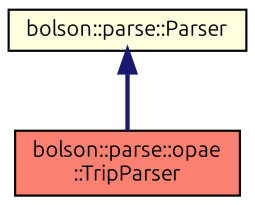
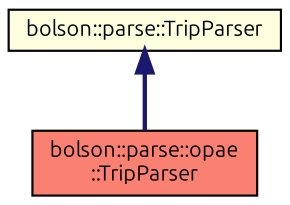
(128, 30) -> (145, 30)
